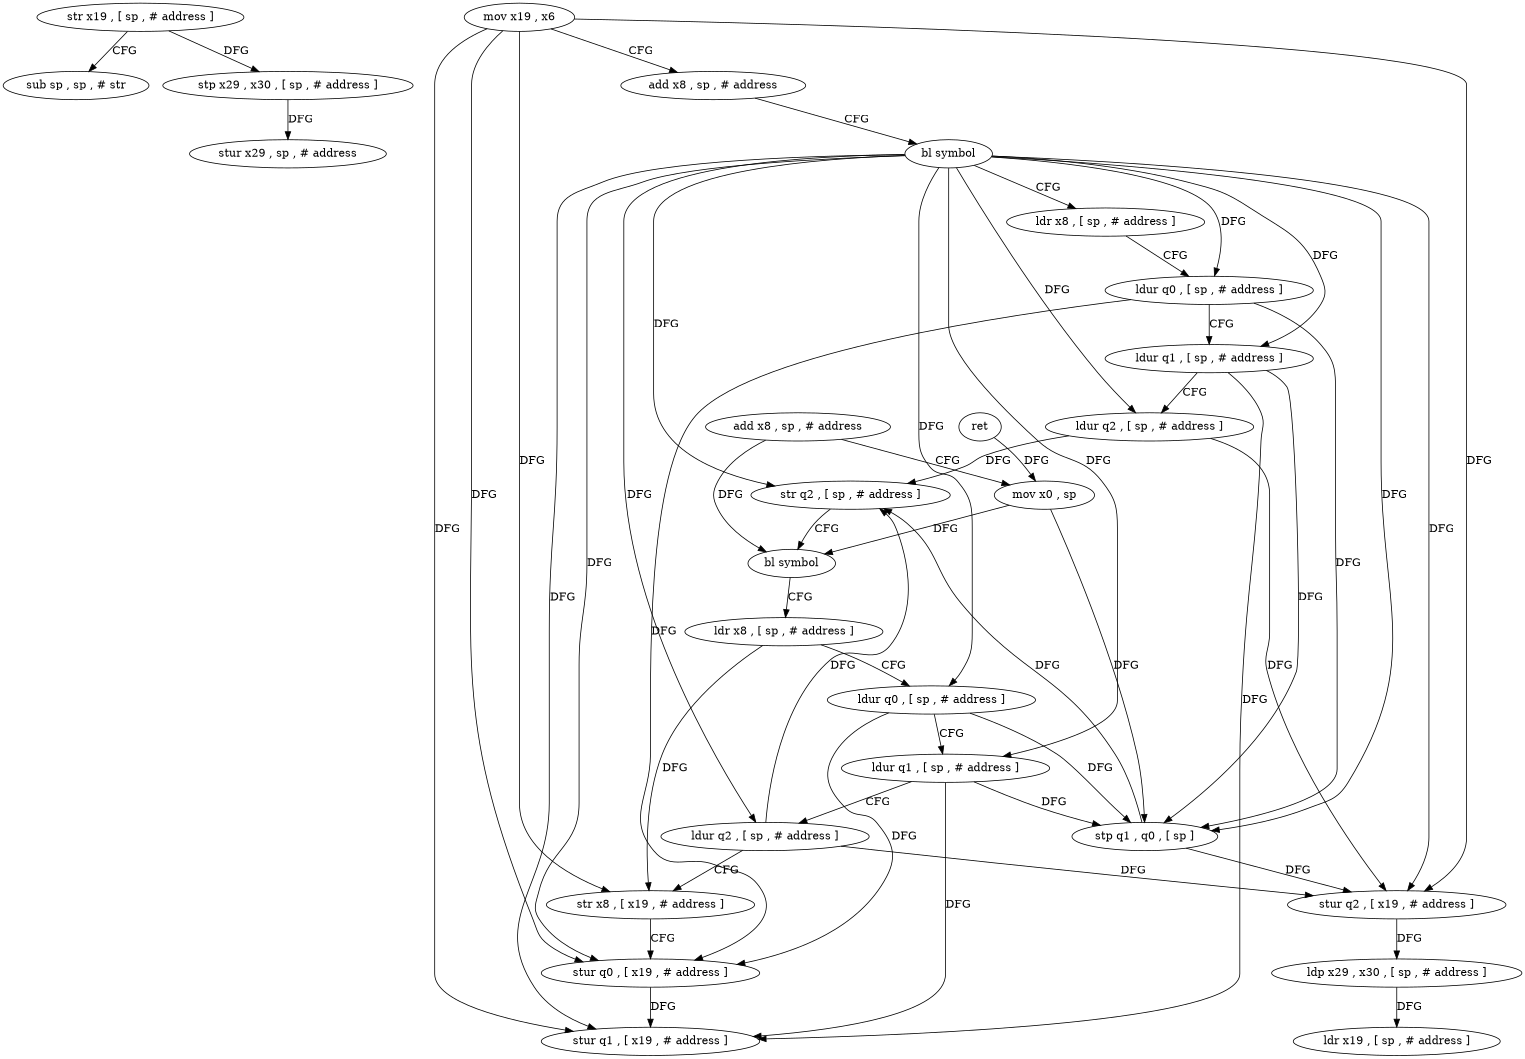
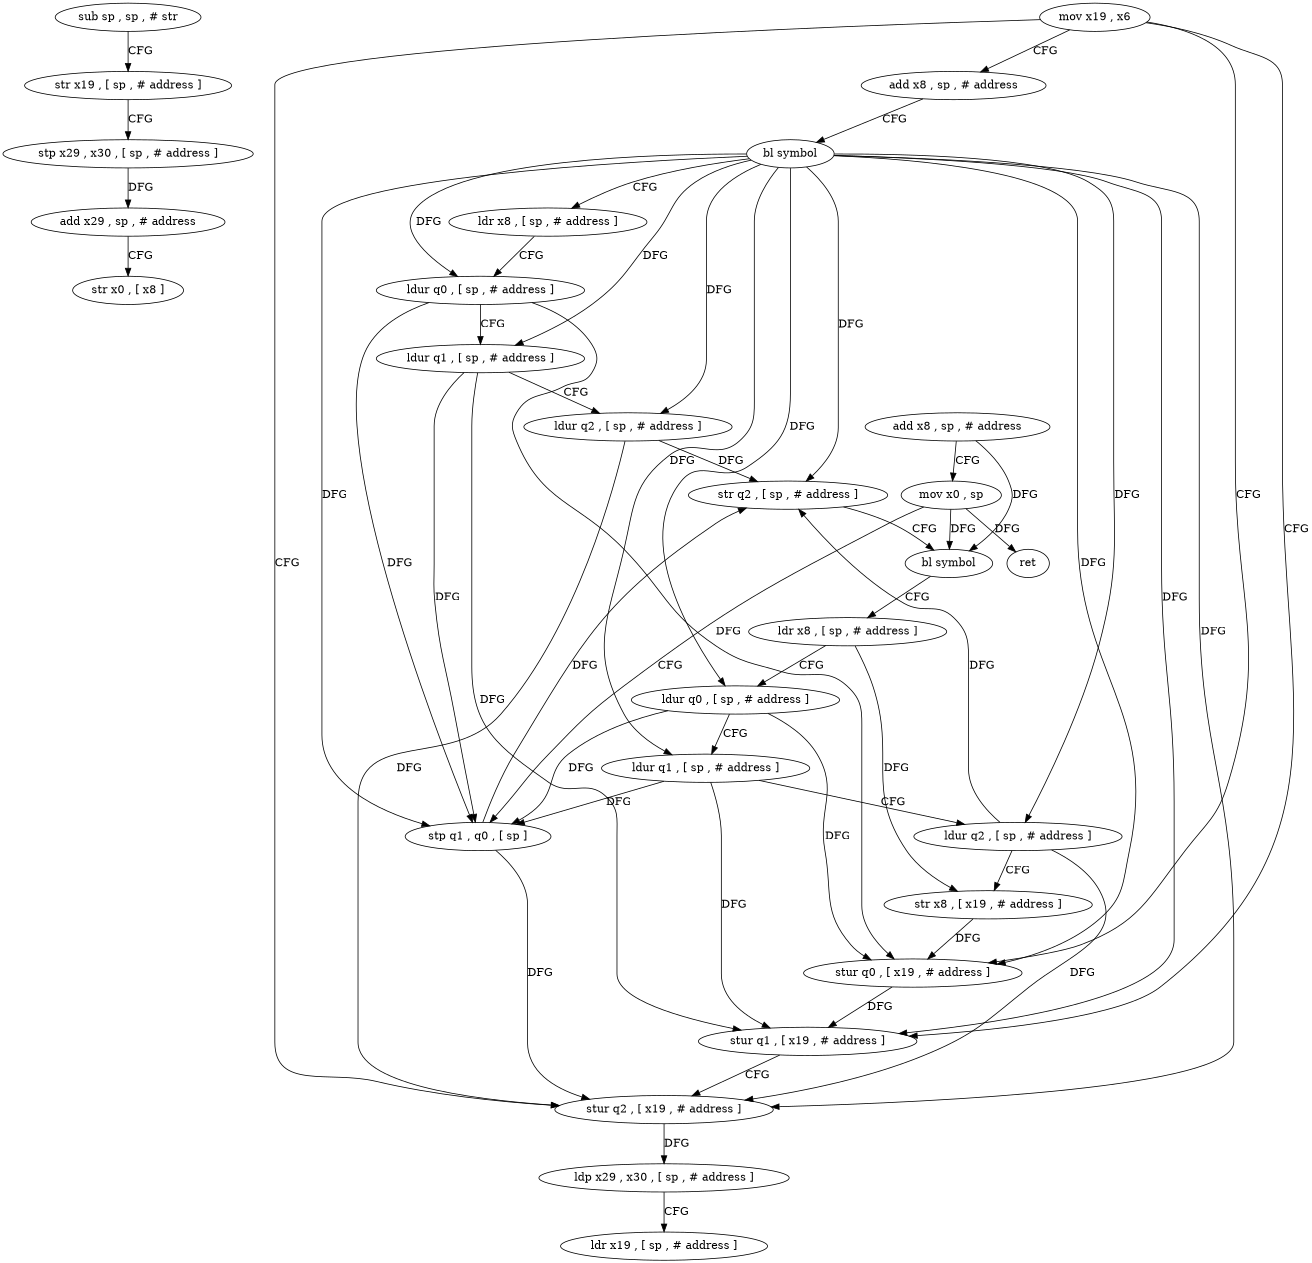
(111, 49) -> (128, 47)
(237, 51) -> (141, 120)
(288, 154) -> (128, 222)
none -> (128, 290)
(1014, 455) -> (988, 528)
(1480, 461) -> (287, 563)
(519, 481) -> none
(485, 495) -> (1249, 495)
(448, 529) -> (1297, 529)
(1126, 666) -> (670, 666)
(663, 939) -> (968, 939)
(1410, 1007) -> (677, 1212)
none -> (740, 1074)
